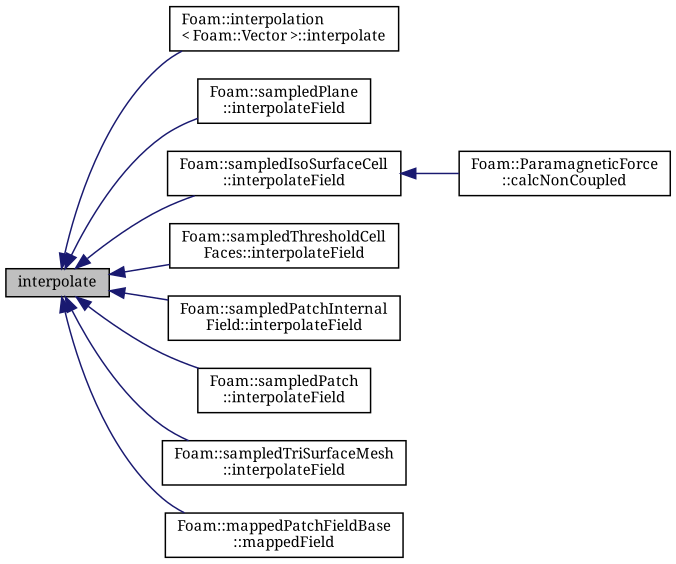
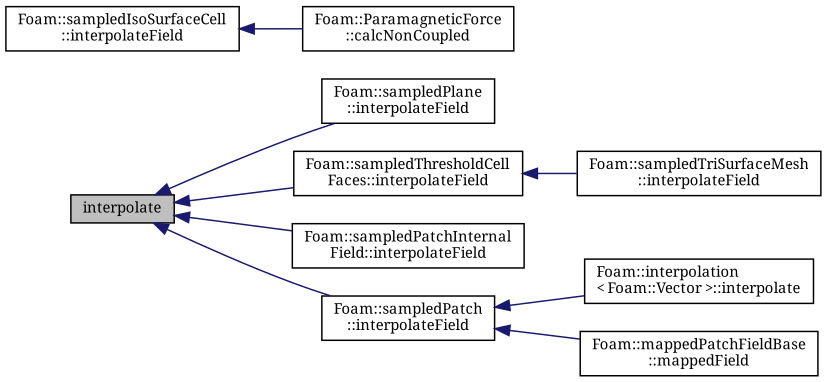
(105, 141) -> (547, 301)
(138, 222) -> none
(120, 385) -> (557, 173)
(106, 424) -> (545, 335)
